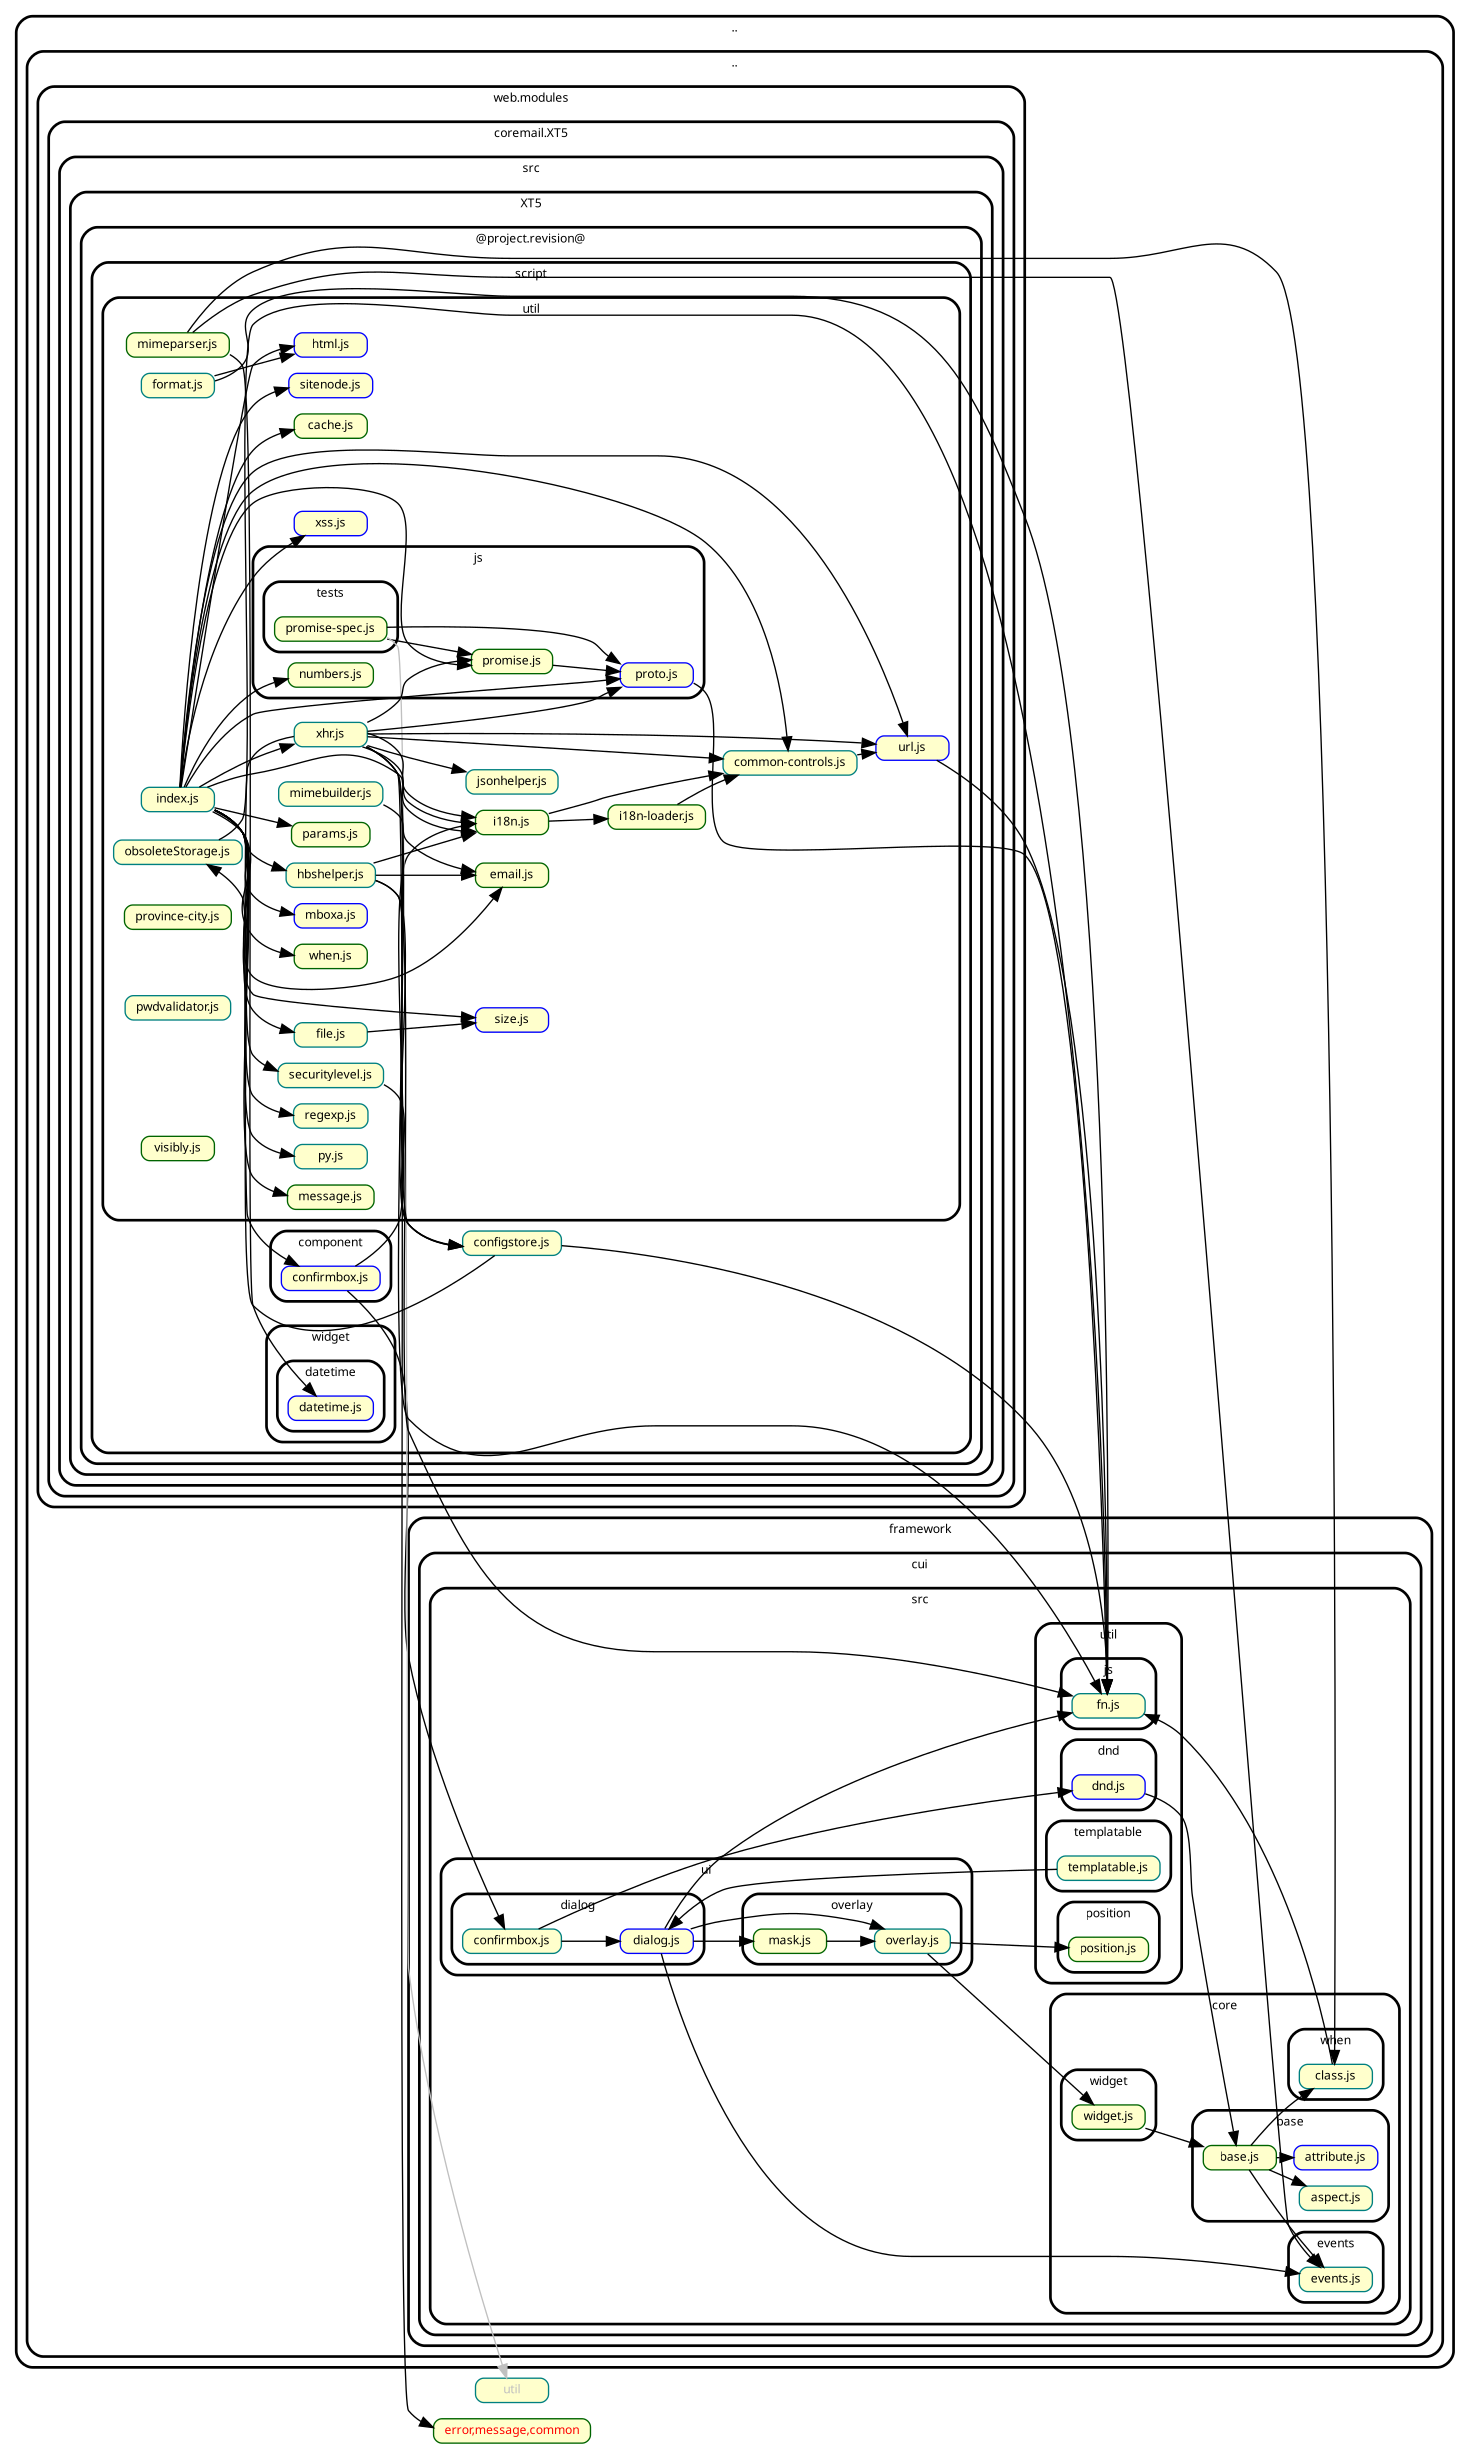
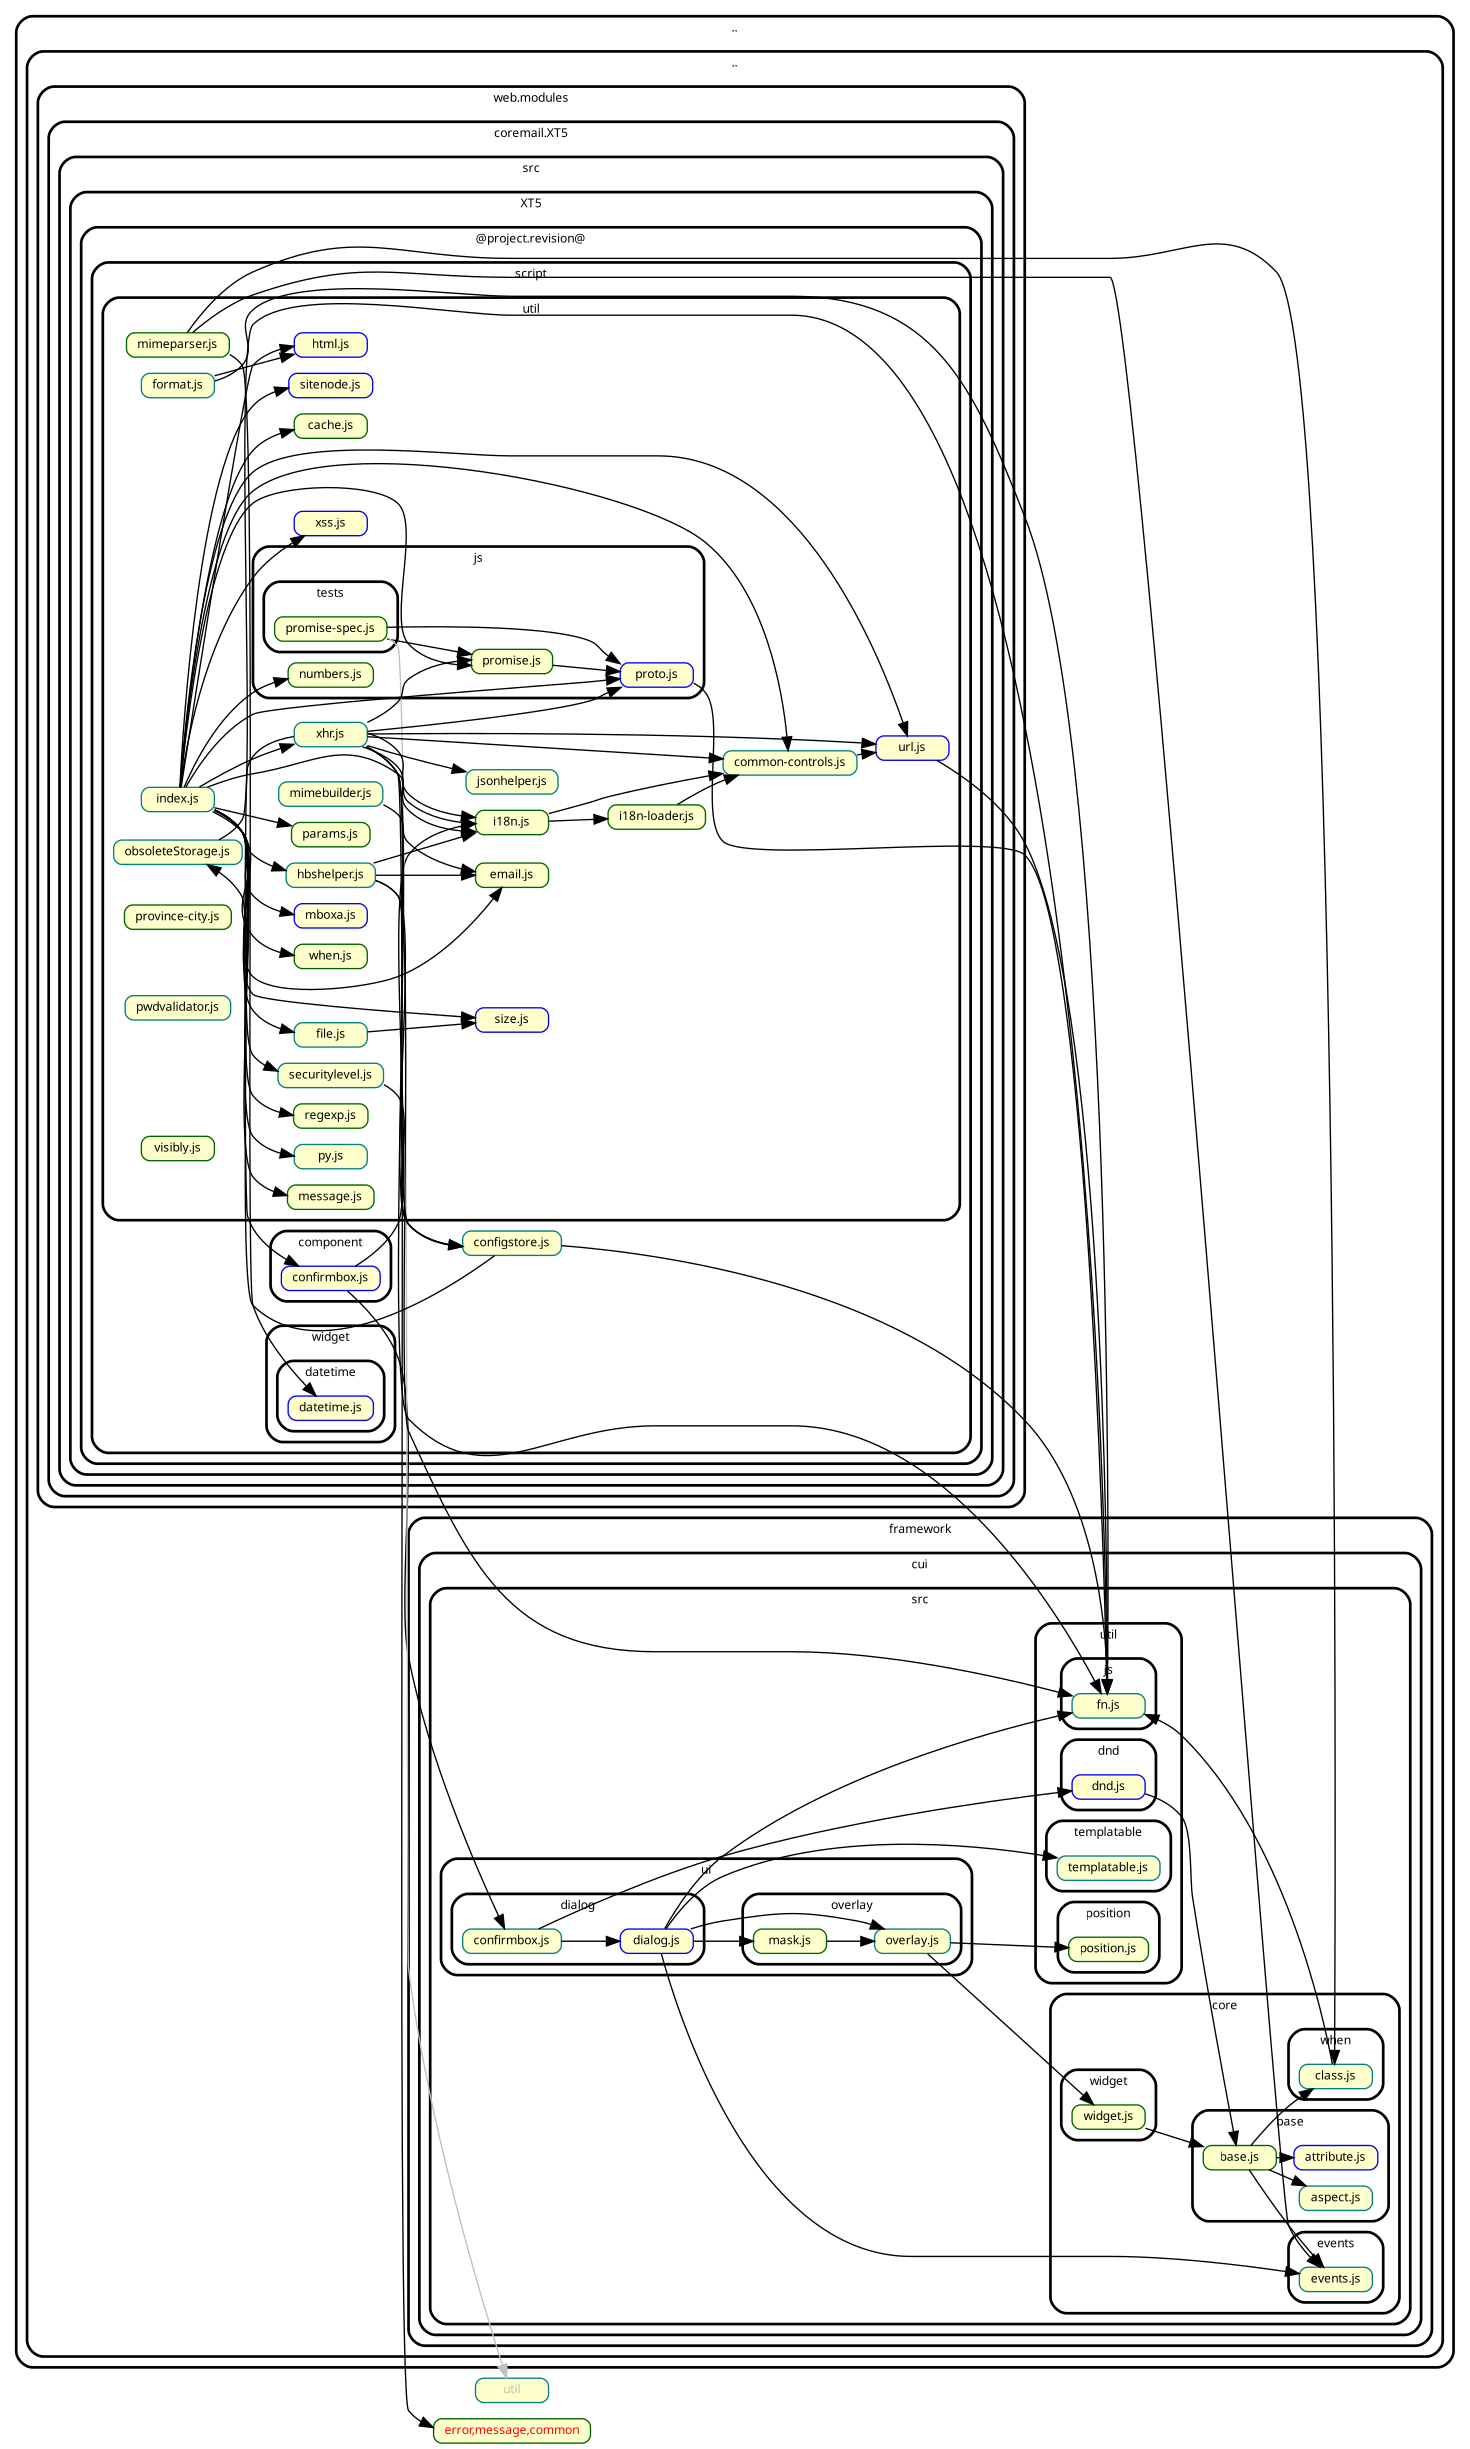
(331, 1116) -> (331, 1116)
(863, 1876) -> (842, 1848)
